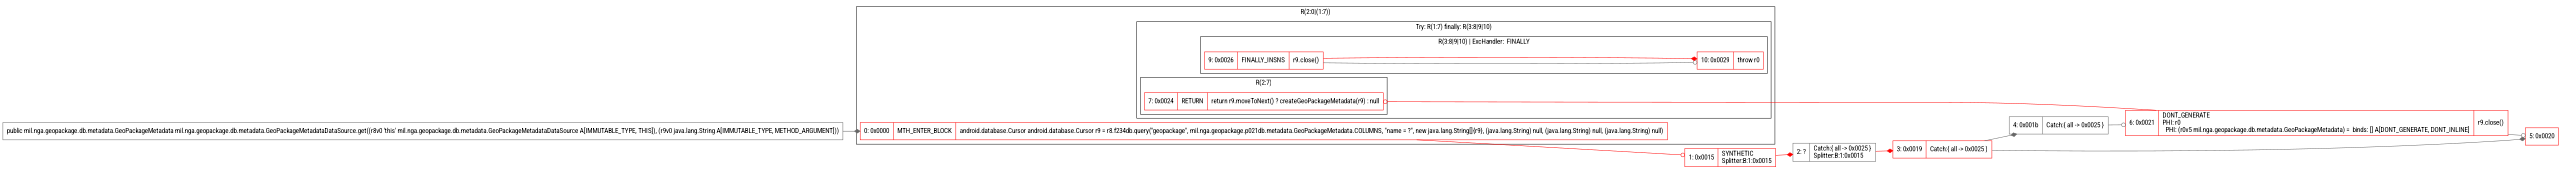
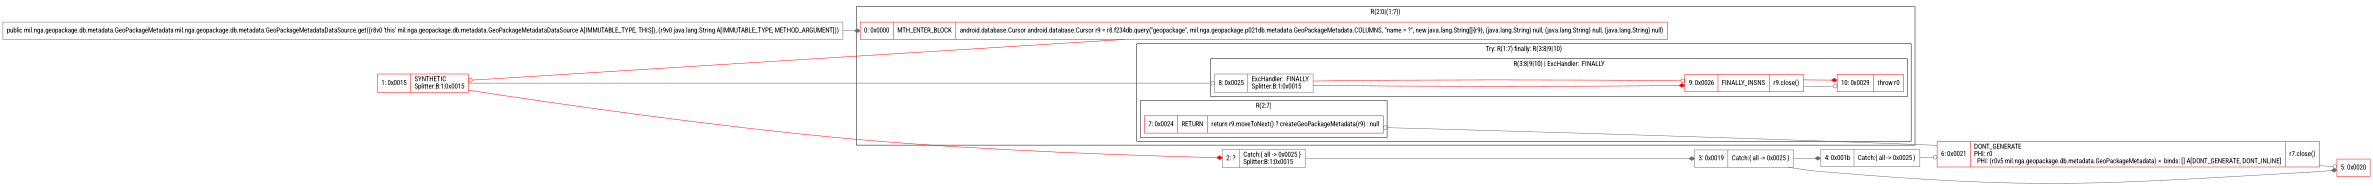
none -> (1264, 83)
(1791, 102) -> (1662, 136)
(2491, 123) -> (2303, 154)
(1942, 149) -> (1744, 159)
(1881, 151) -> (1497, 159)
